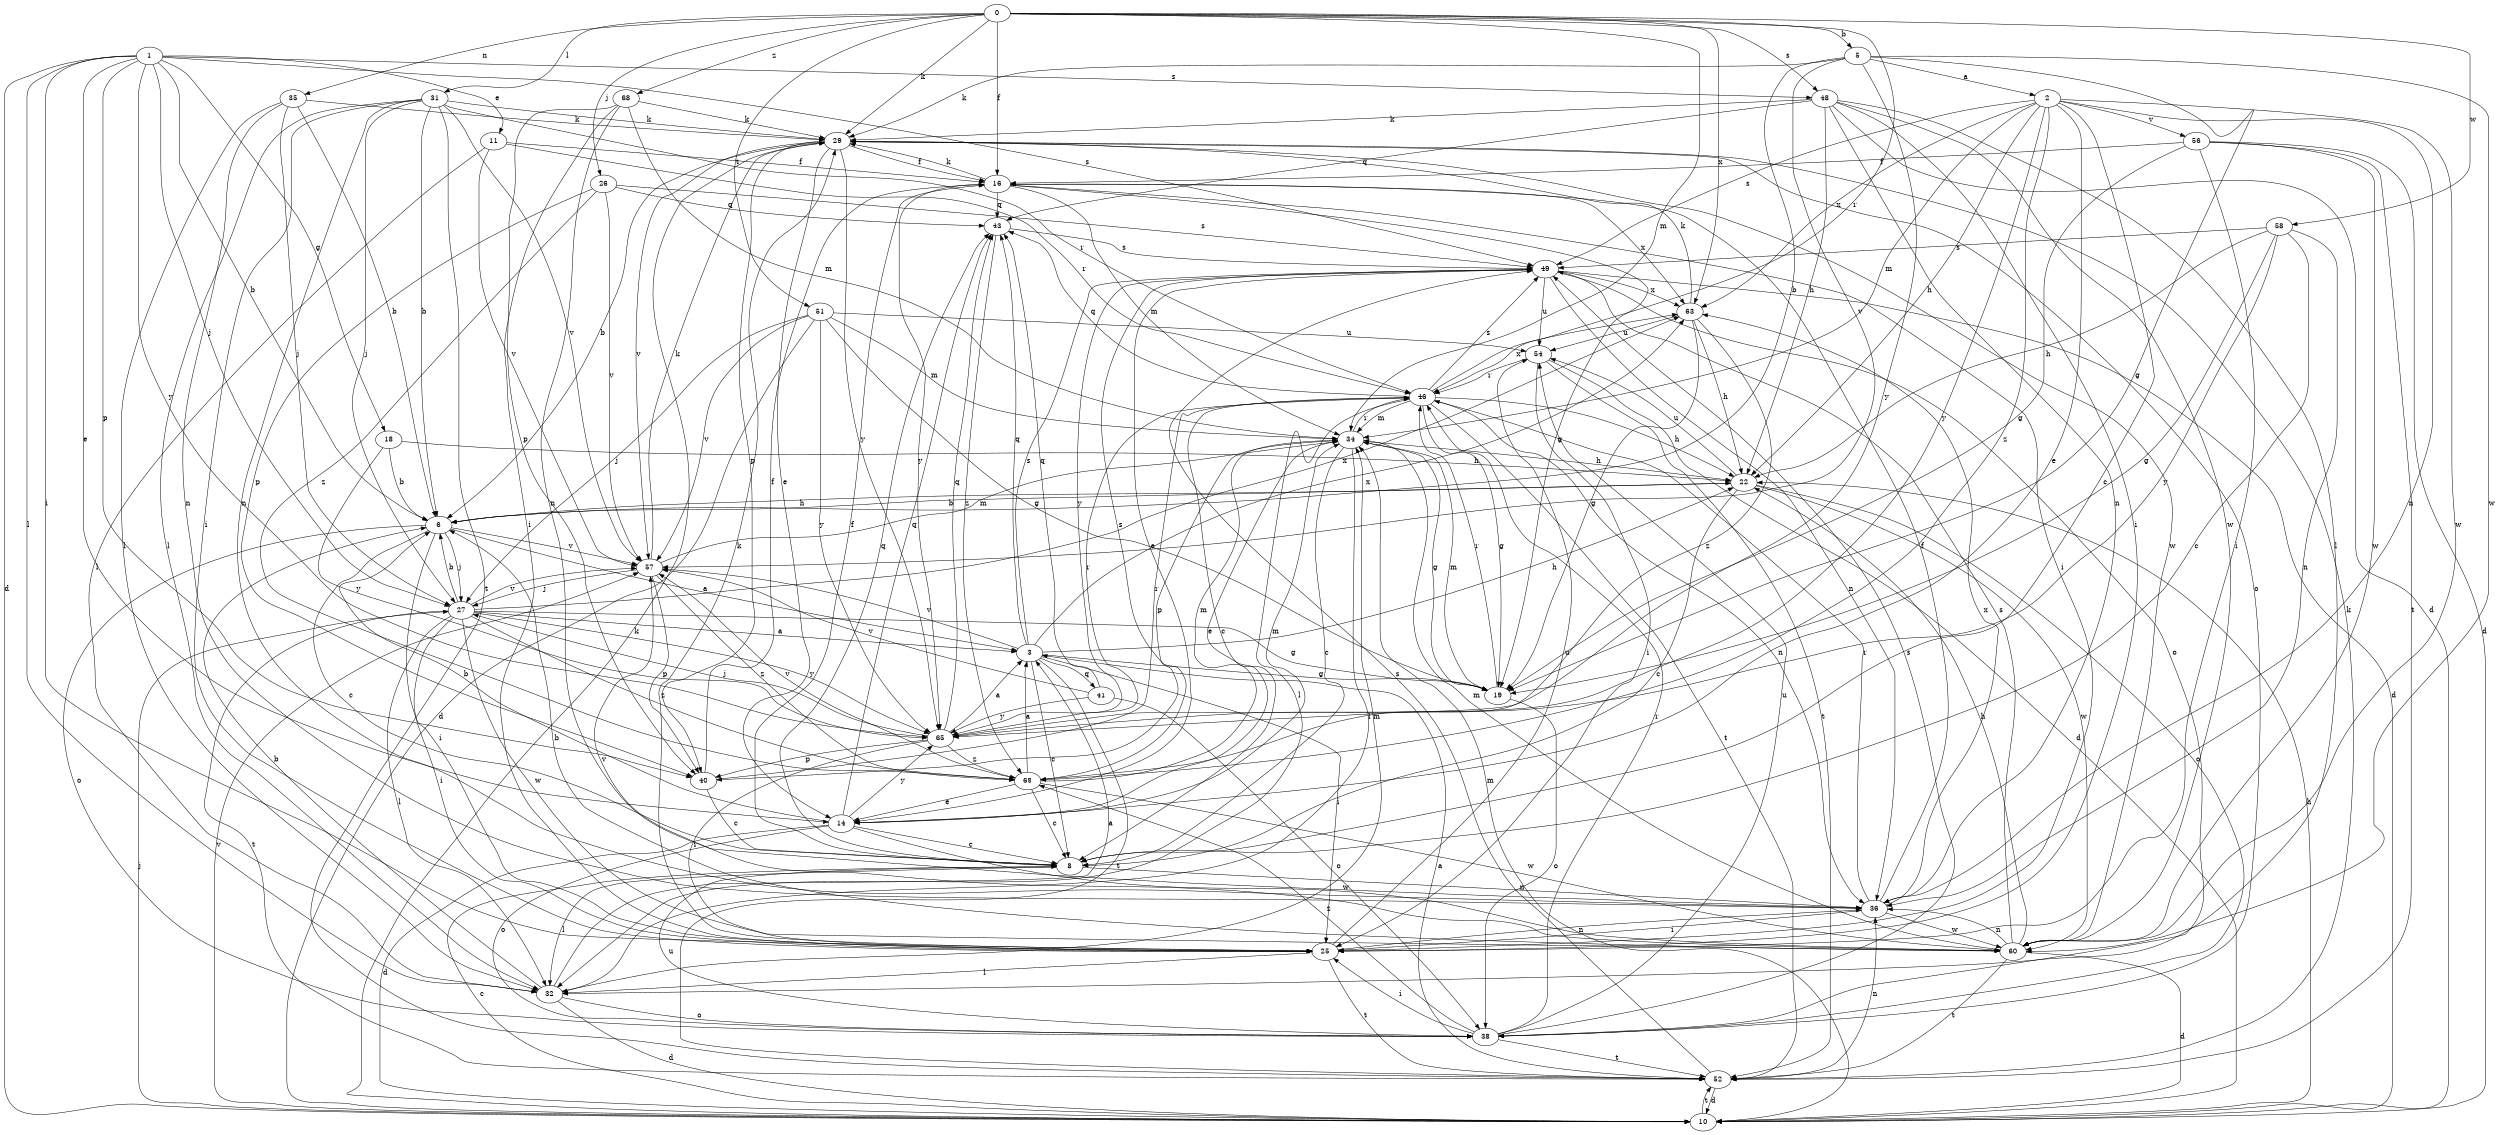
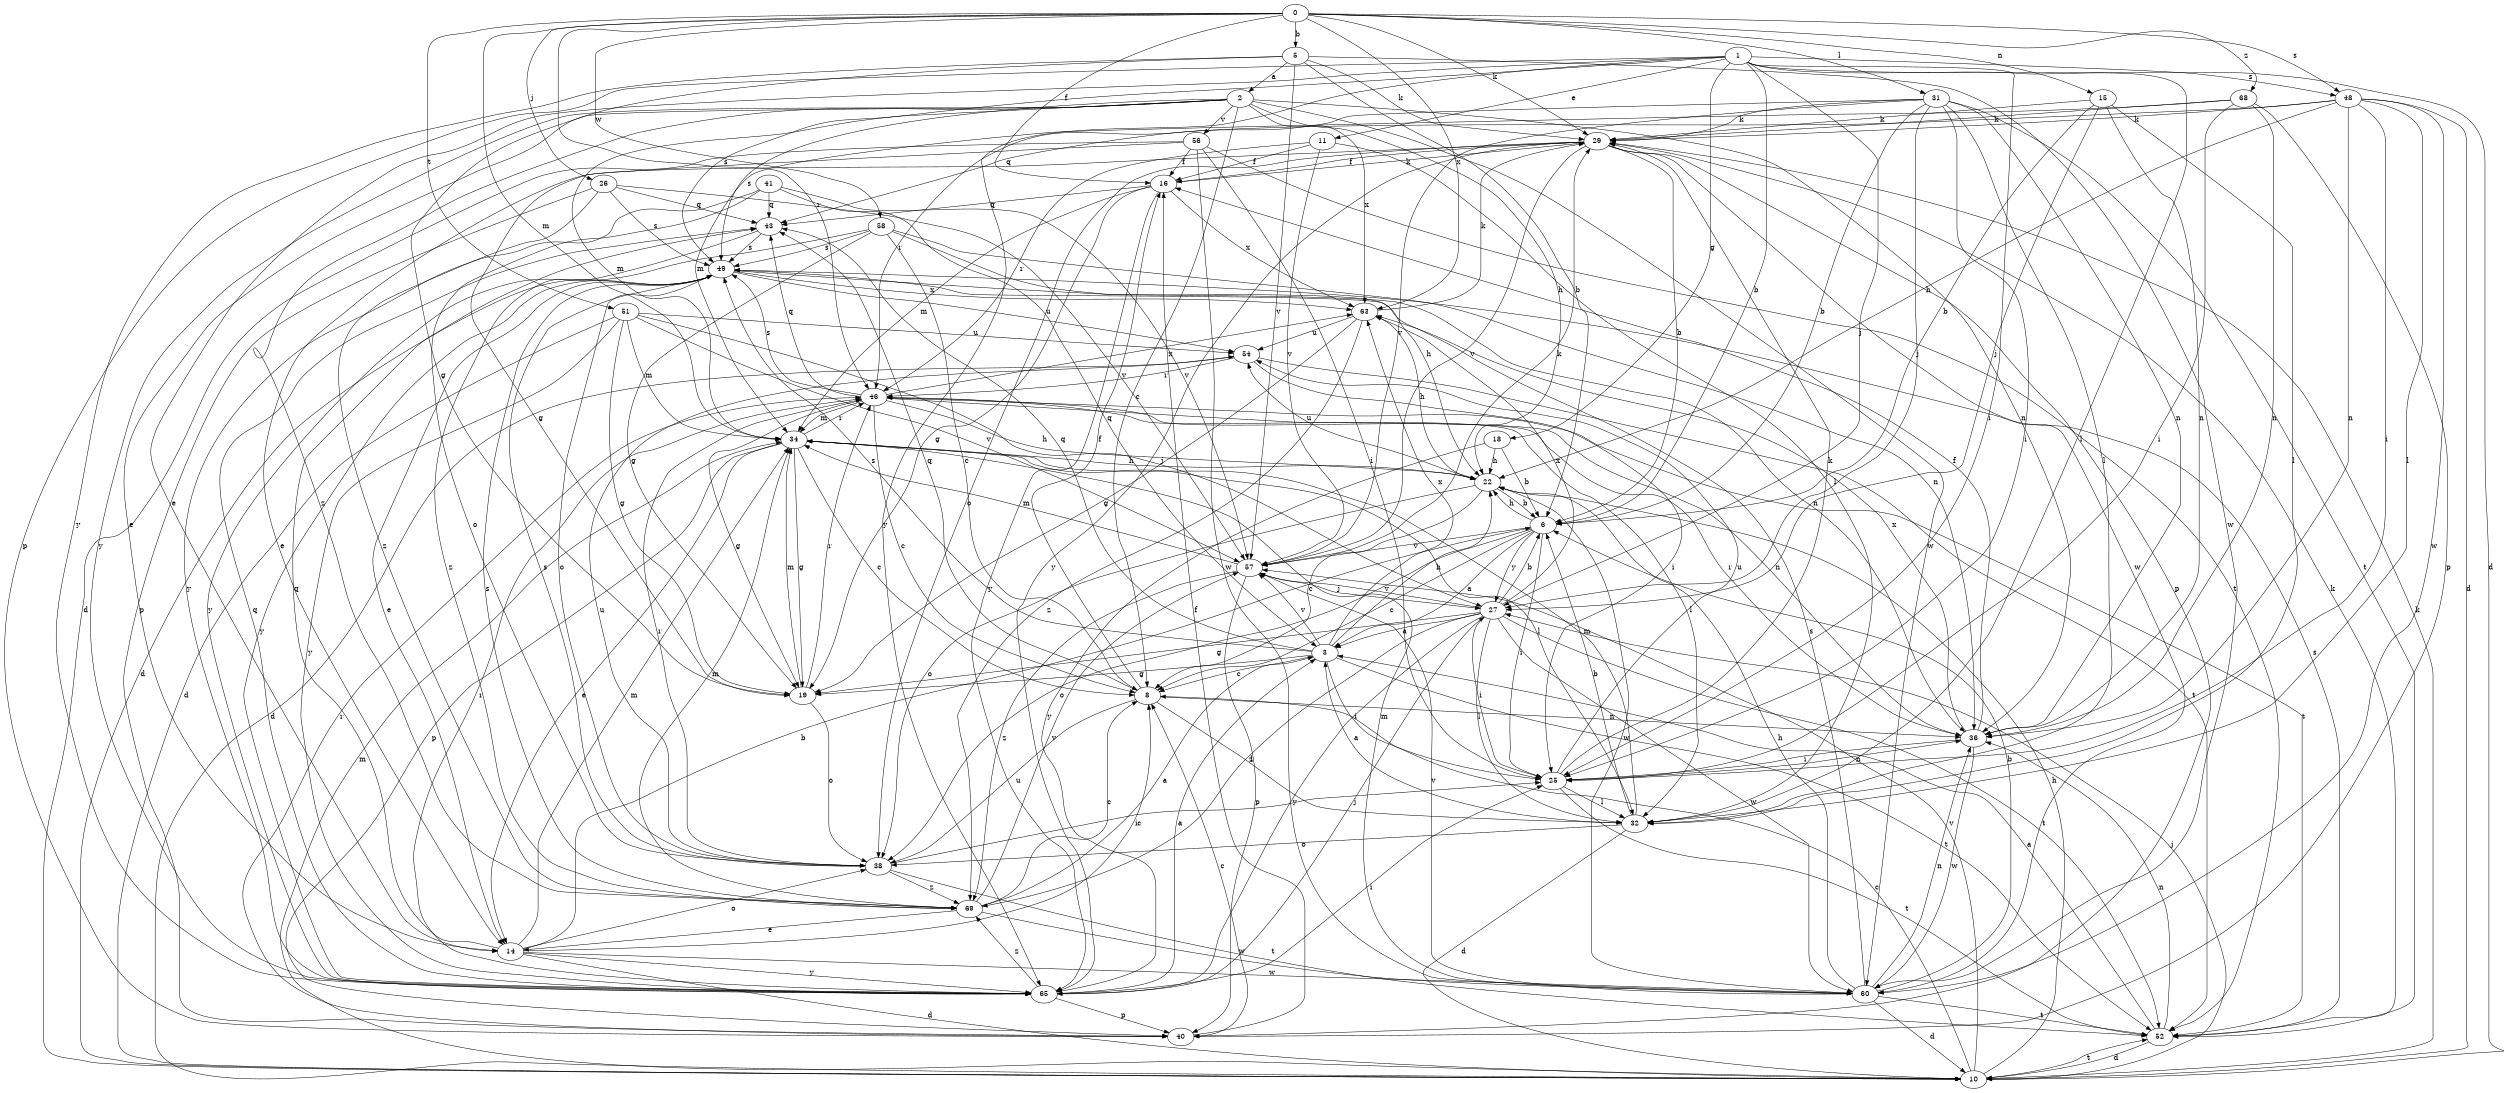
(293, 99) -> (2103, 99)
(2037, 469) -> none
(460, 568) -> (1514, 568)
(1068, 667) -> (1068, 353)
